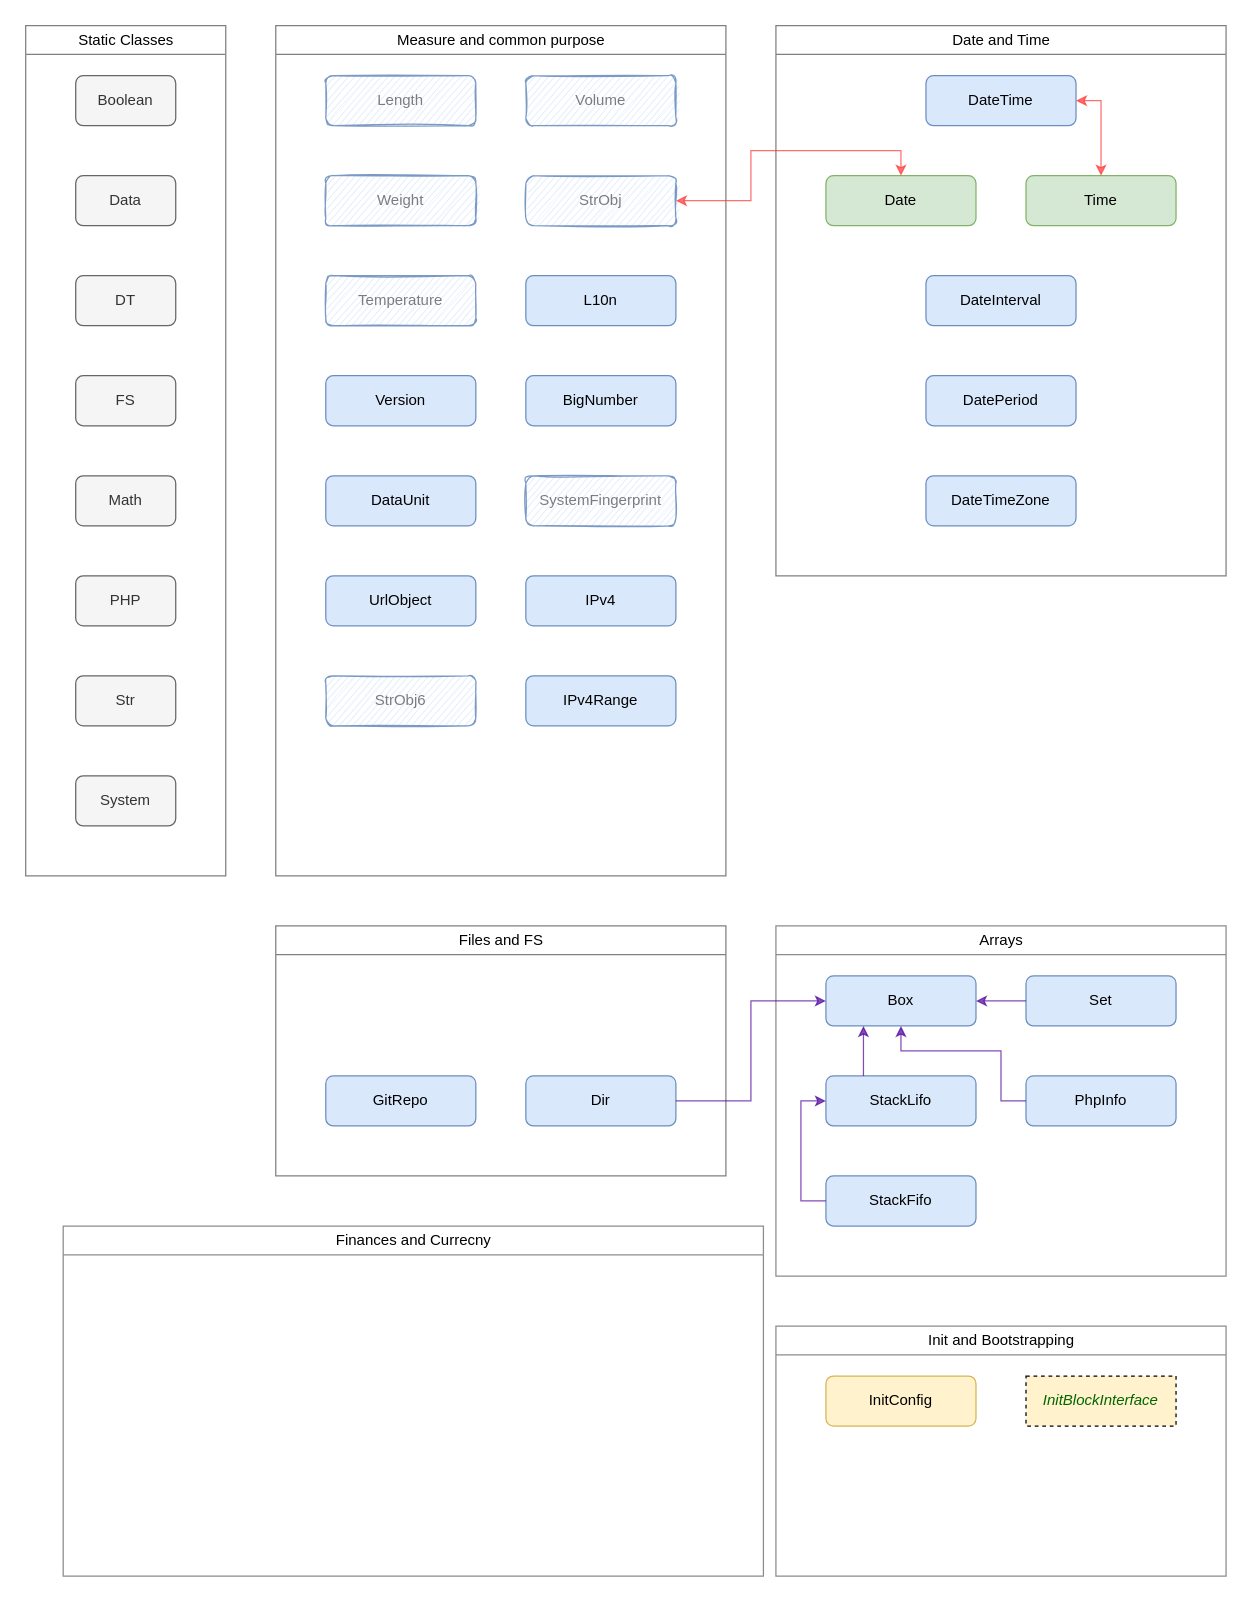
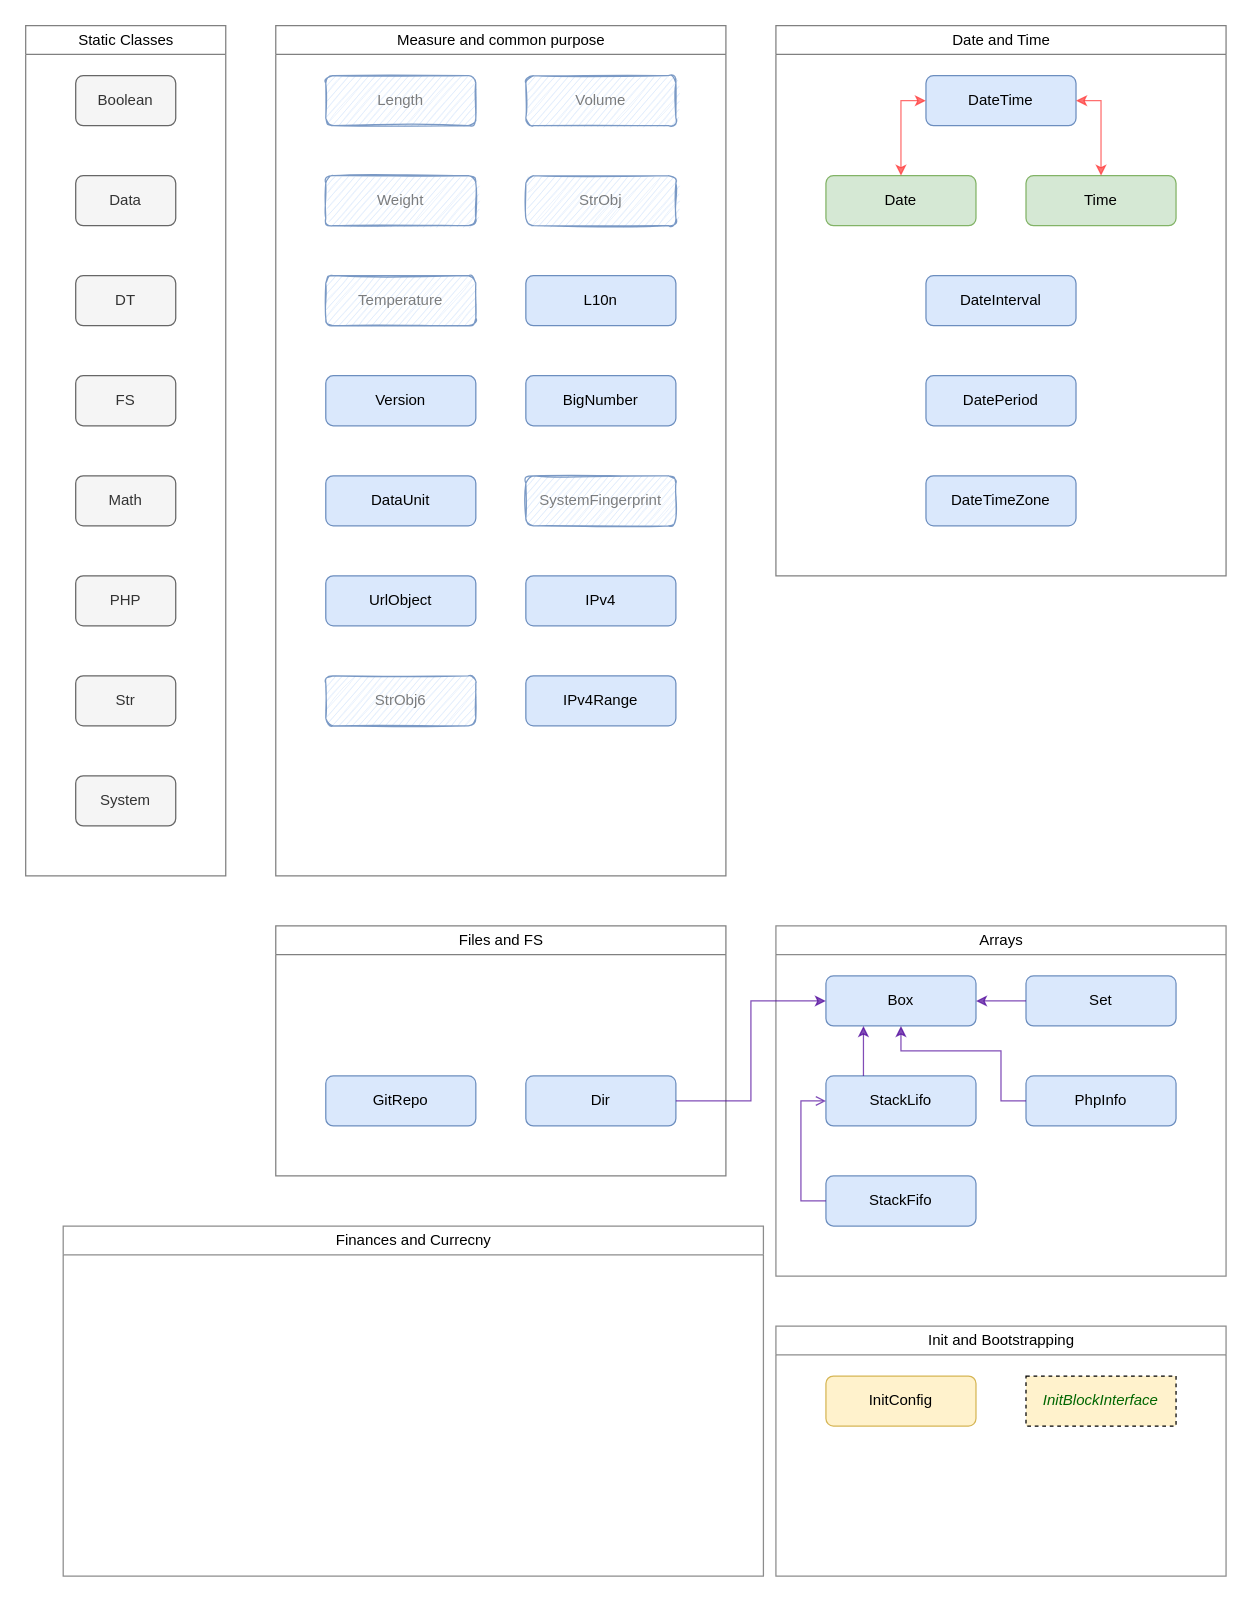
(768, 151) -> (901, 118)
(816, 1101) -> (817, 1101)
